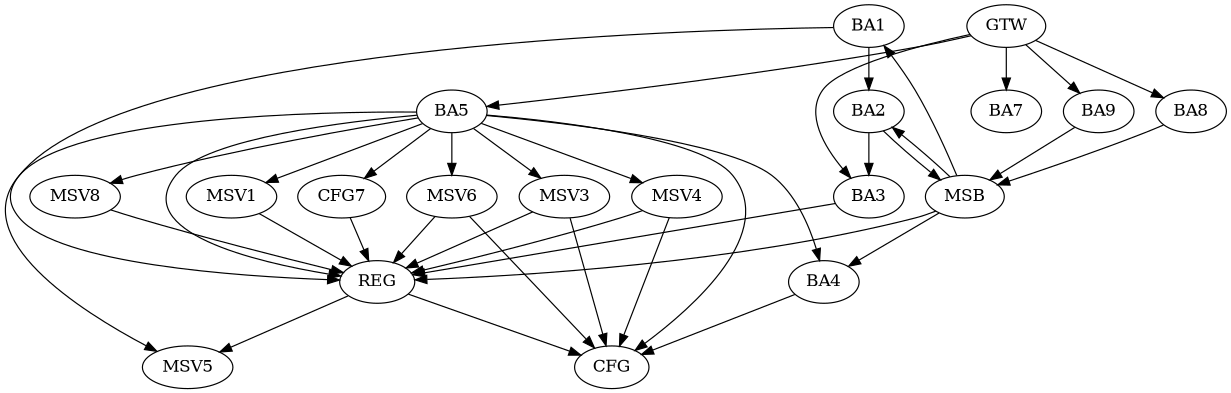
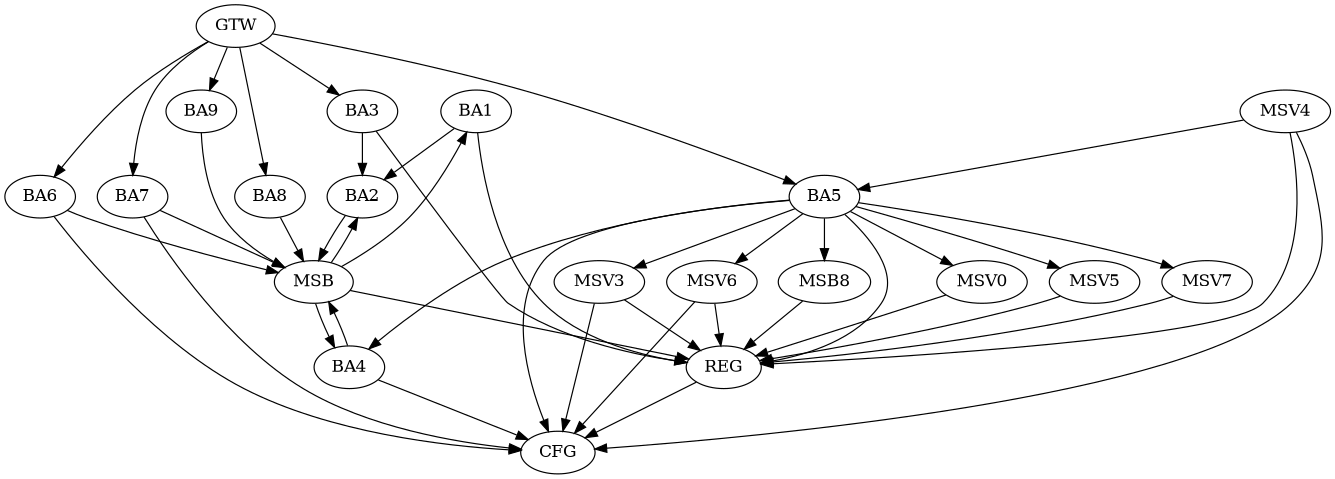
(869, 148) -> (362, 148)
(556, 151) -> (1057, 154)
none -> (40, 197)
(75, 197) -> (824, 282)
(231, 197) -> (982, 282)
(342, 197) -> (1207, 282)
none -> (217, 236)
(289, 322) -> (917, 332)
none -> (341, 329)
none -> (295, 383)
